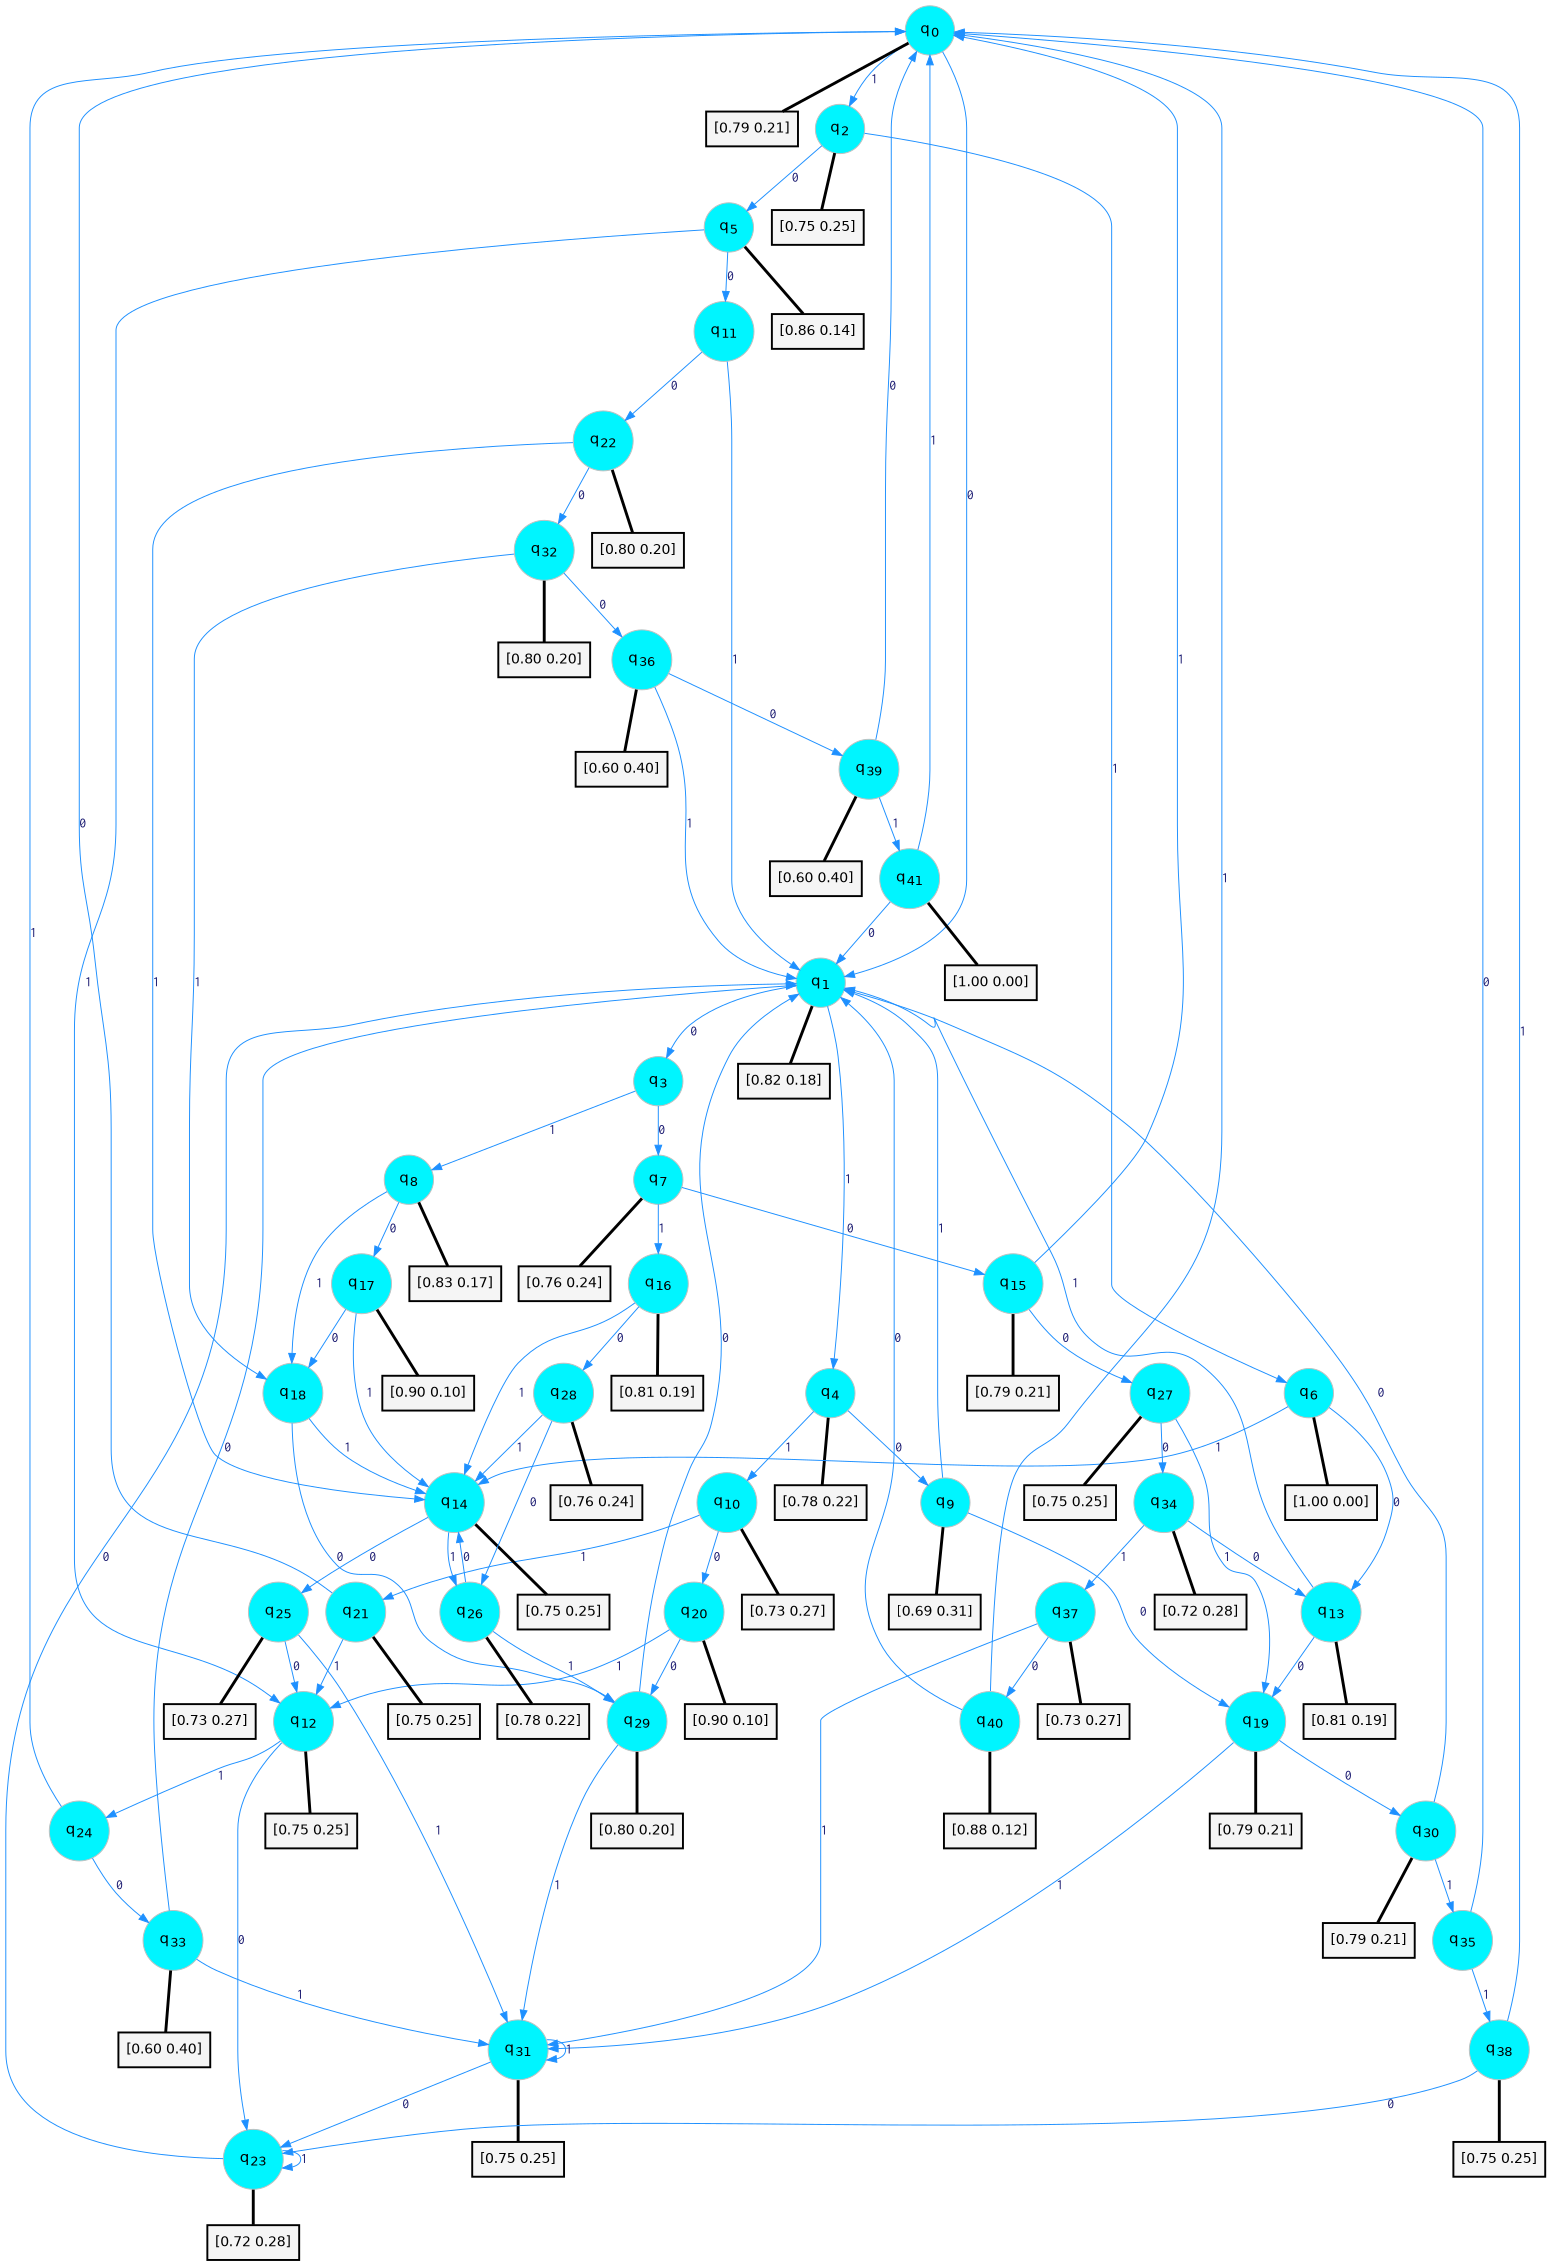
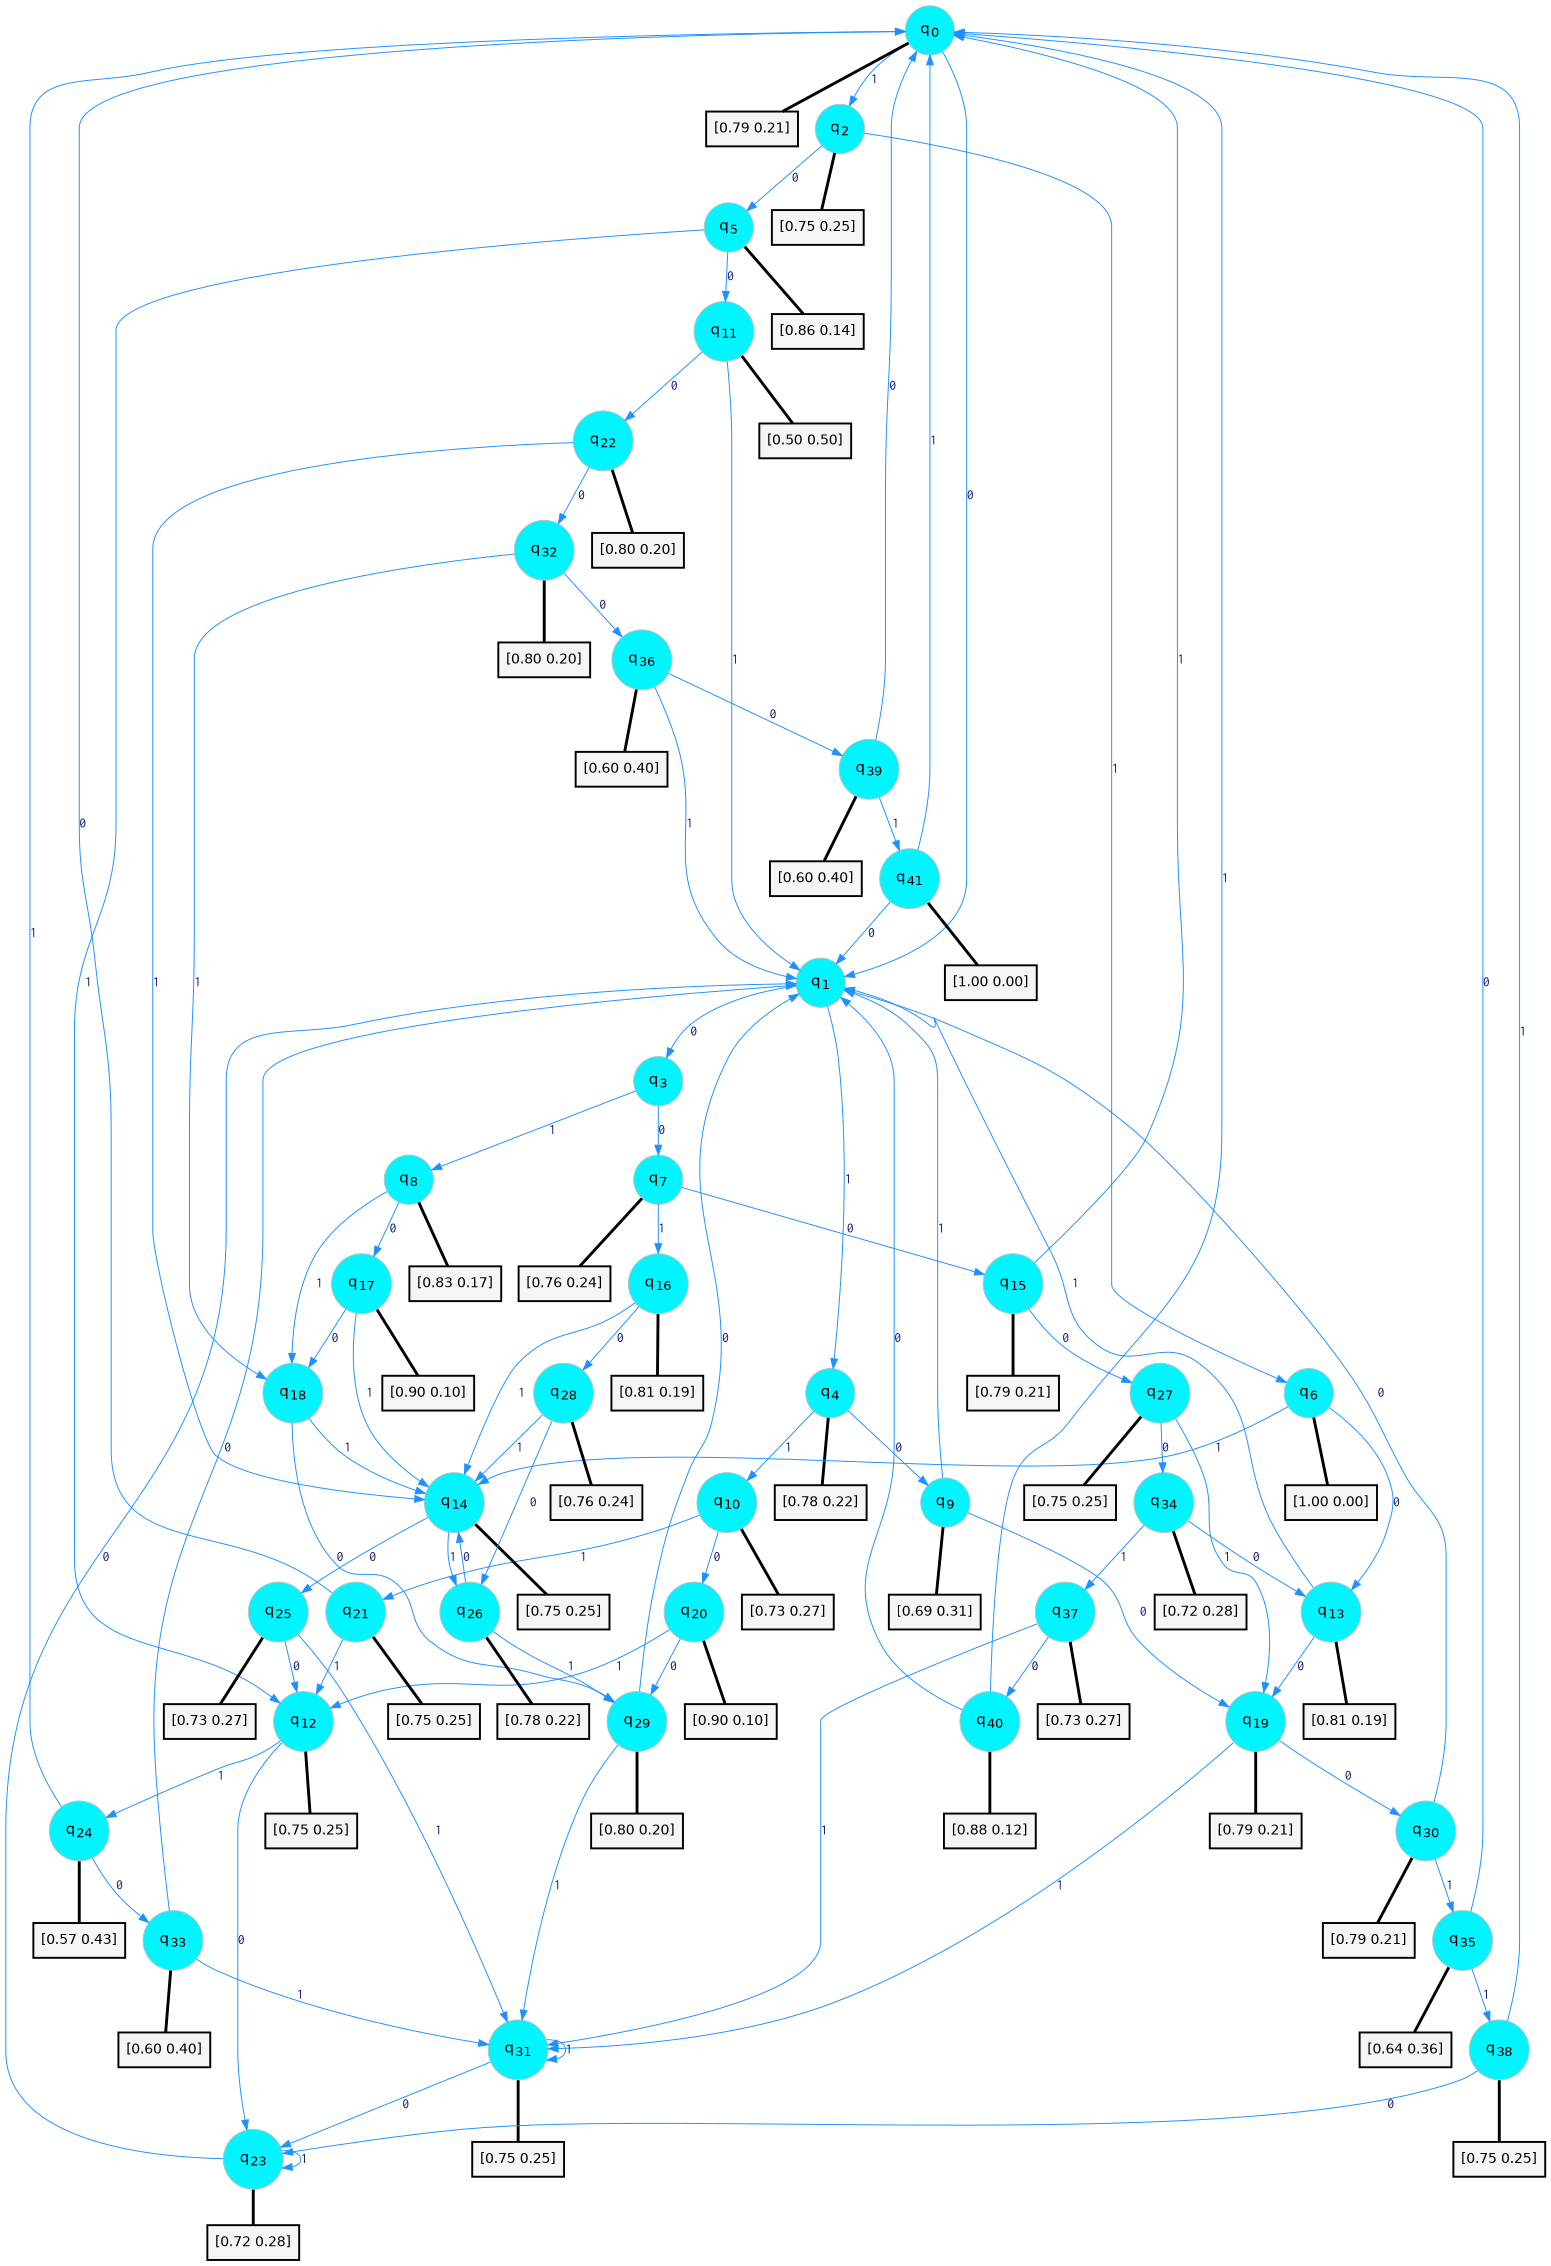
none -> (805, 441)
(784, 1081) -> none
none -> (79, 1940)
none -> (1406, 2050)
